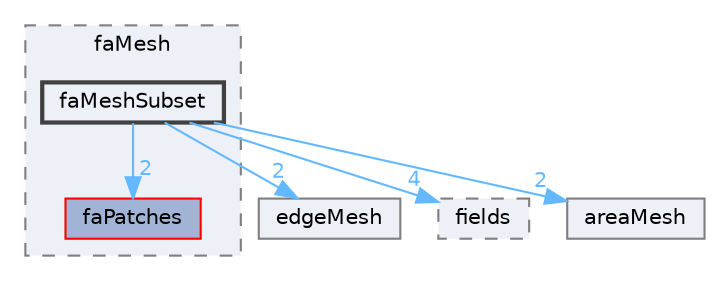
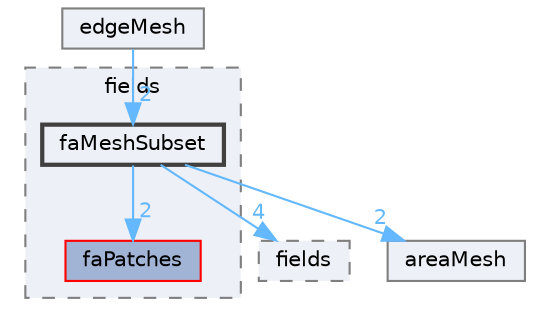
(133, 45) -> (133, 88)
(222, 155) -> (133, 82)
